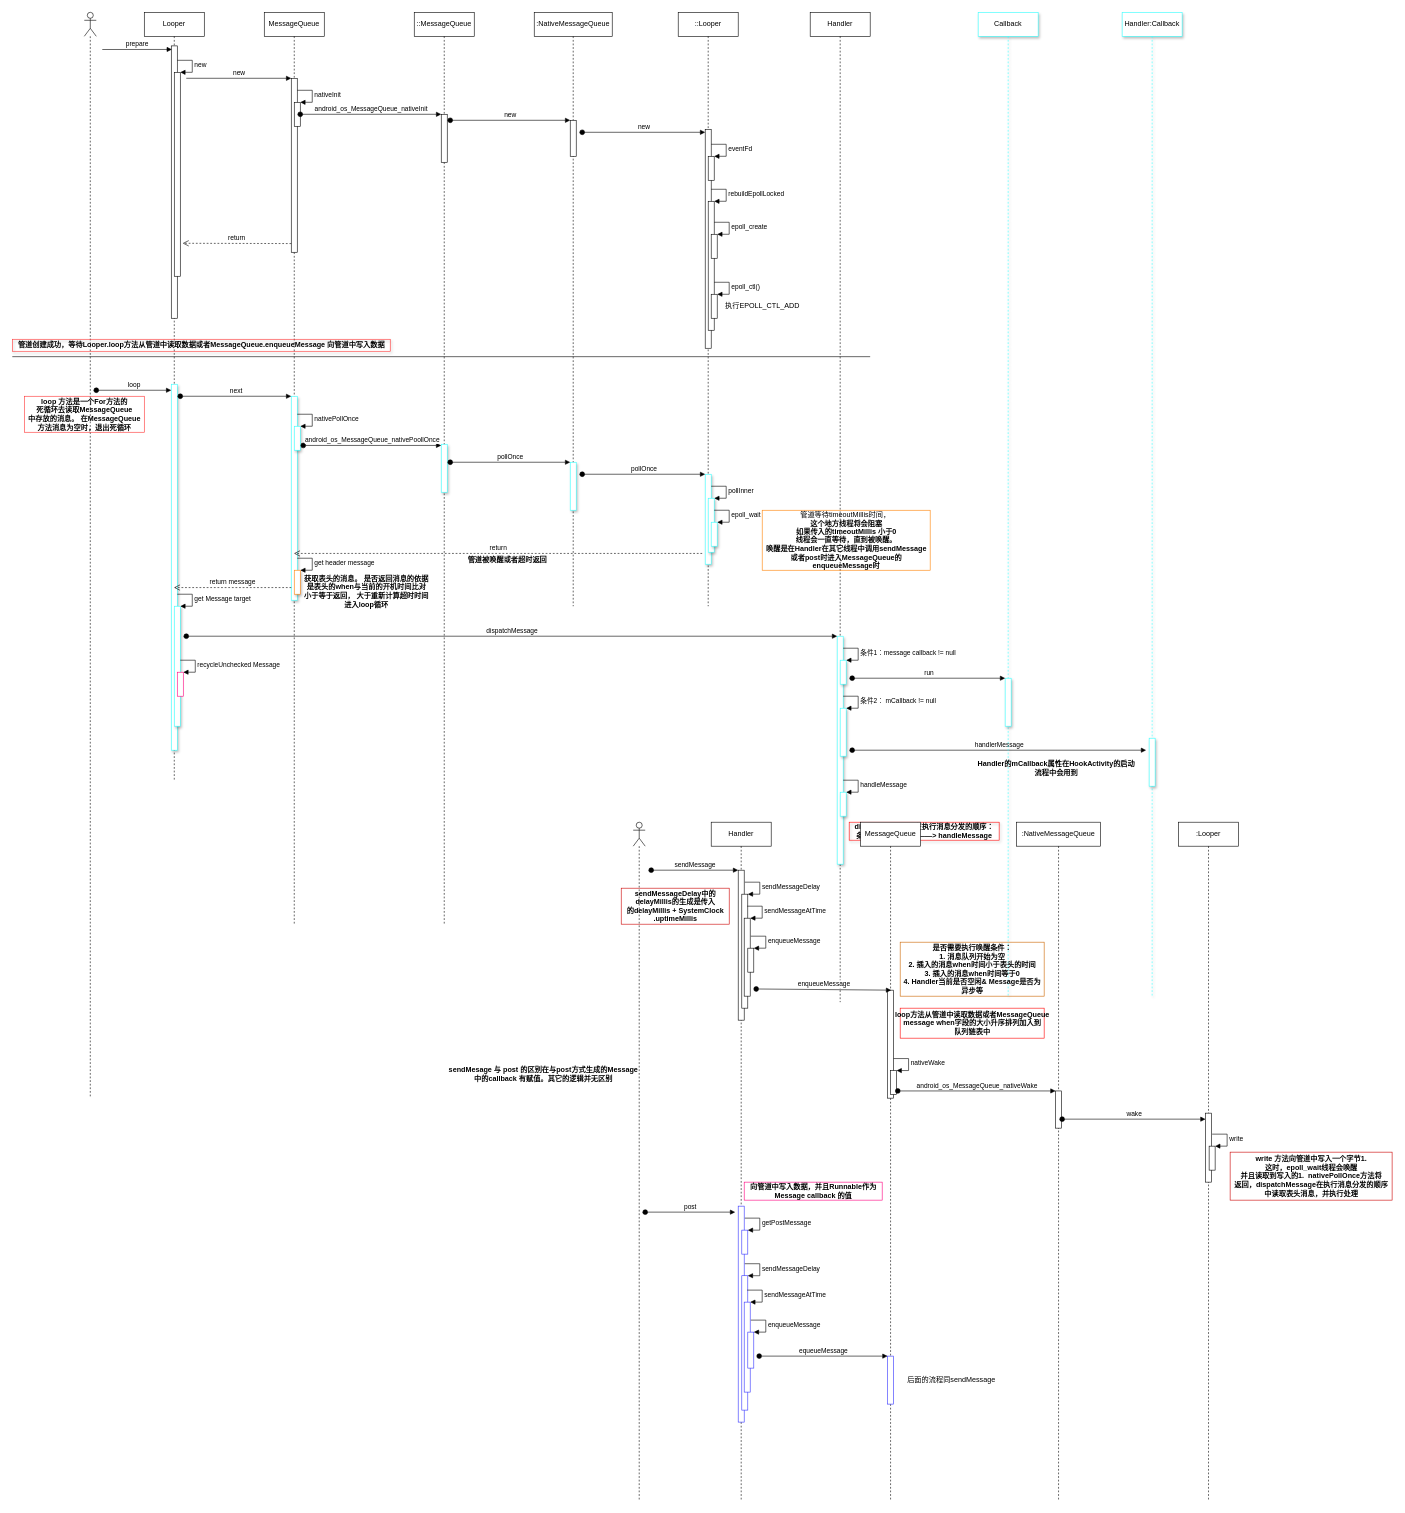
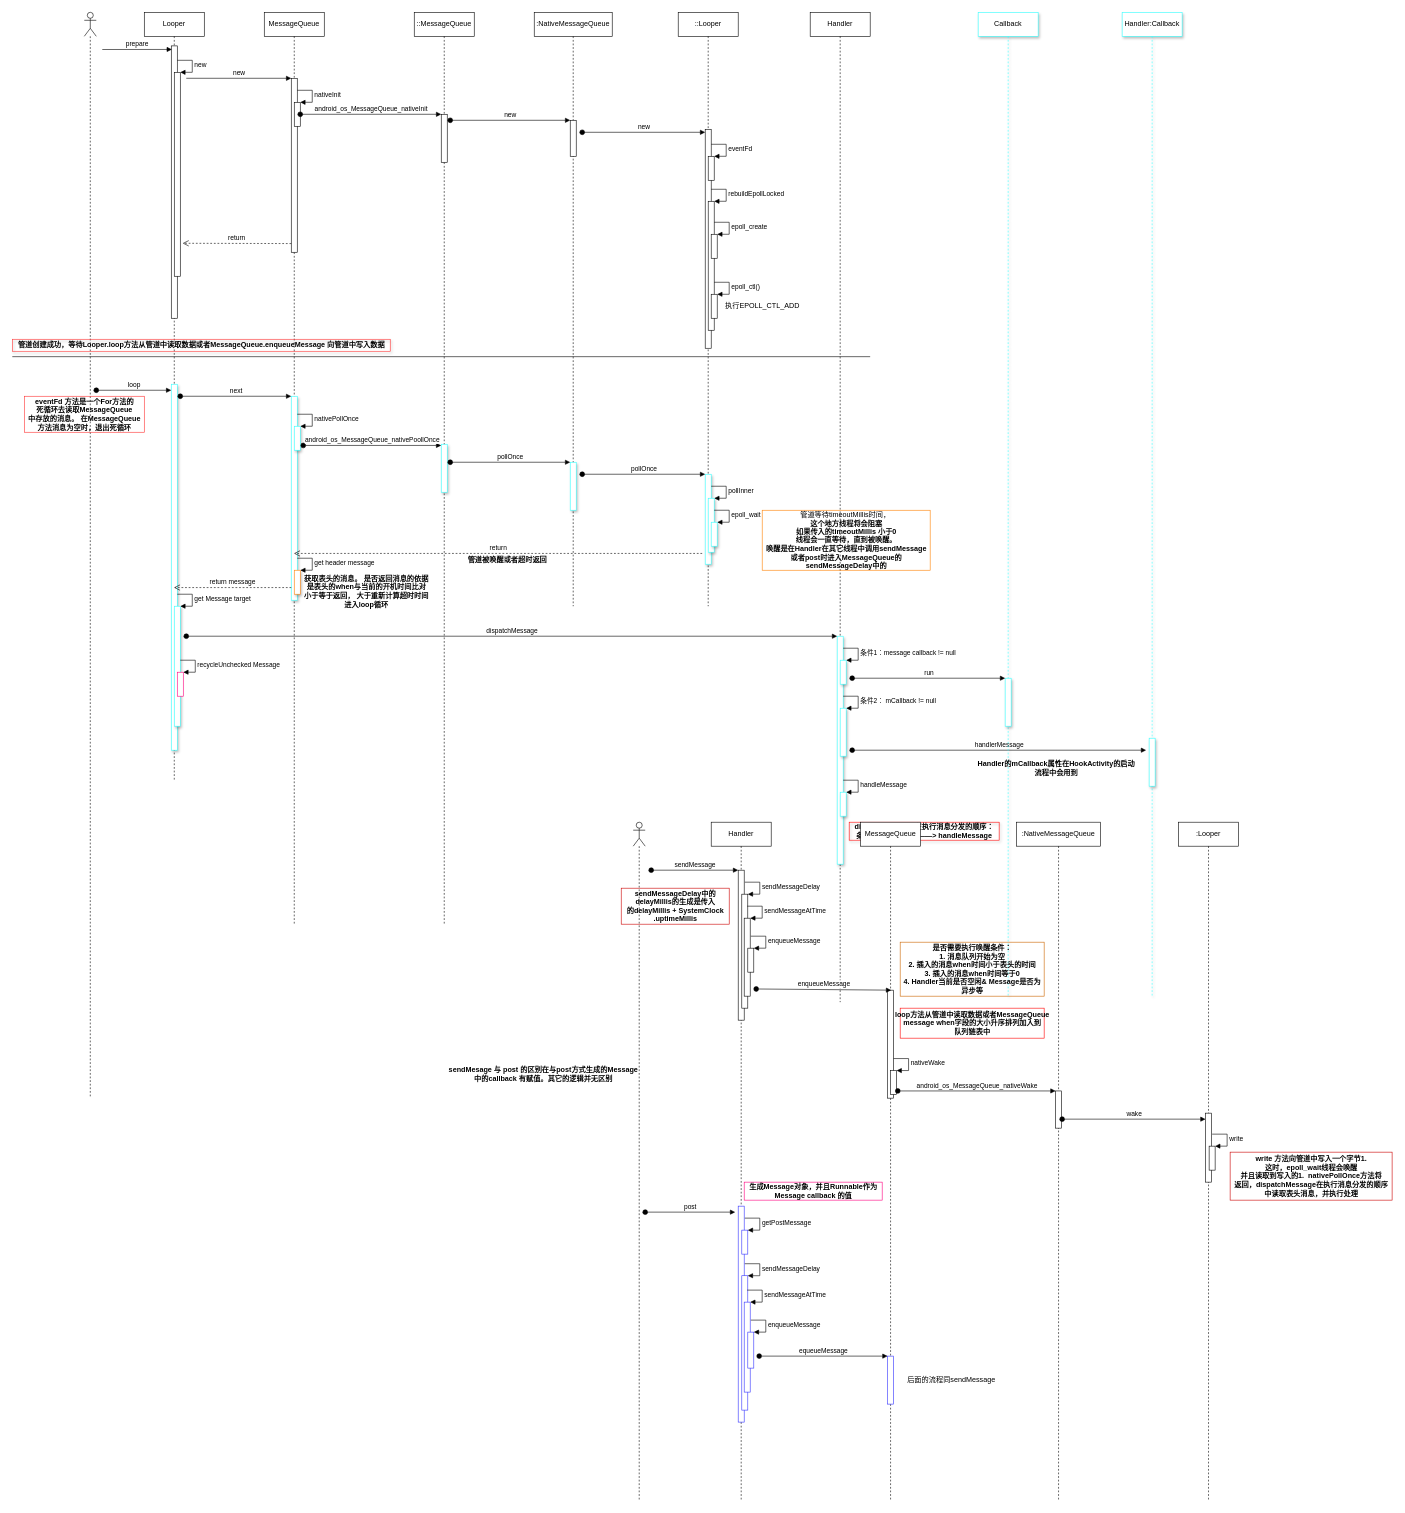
(85, 414) -> (85, 414)
(847, 540) -> (847, 540)
(814, 1191) -> (814, 1191)
